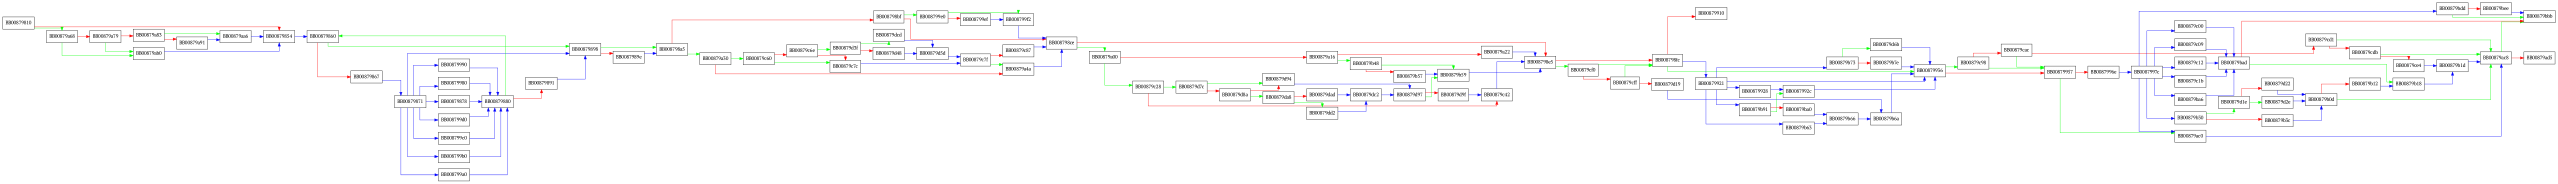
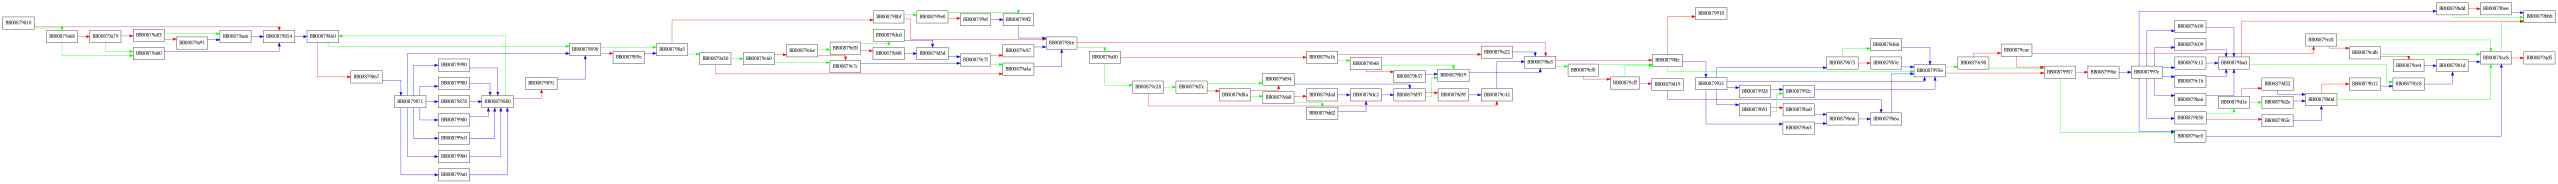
(2017, 66) -> (2017, 66)
